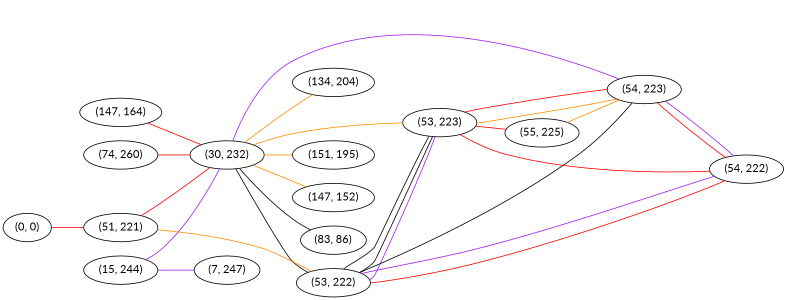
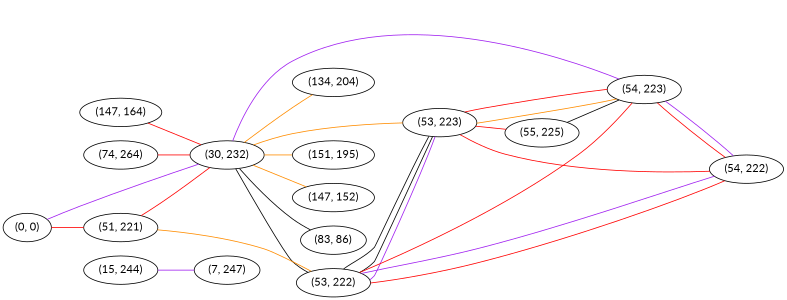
(593, 111) -> (593, 111)
(121, 155) -> (121, 155)
(505, 201) -> (505, 201)
(188, 219) -> (122, 191)
